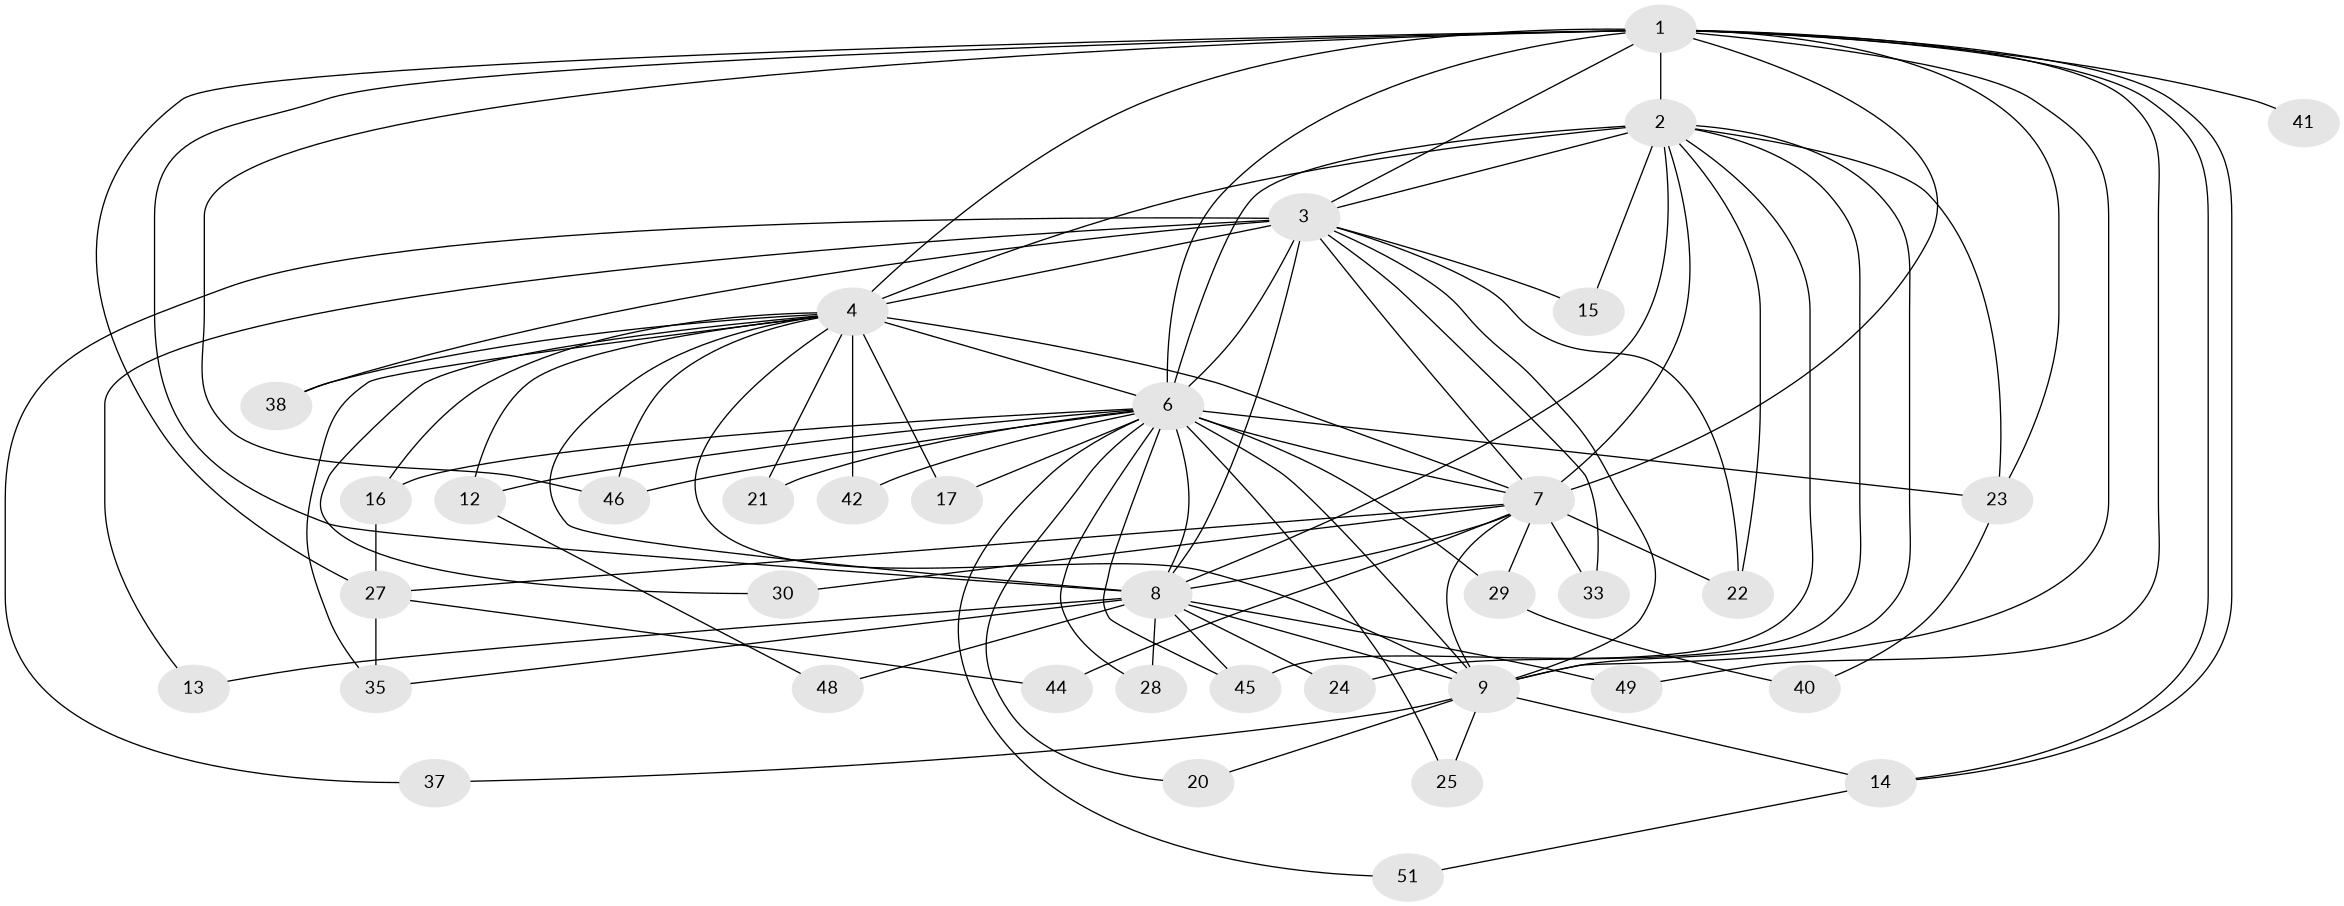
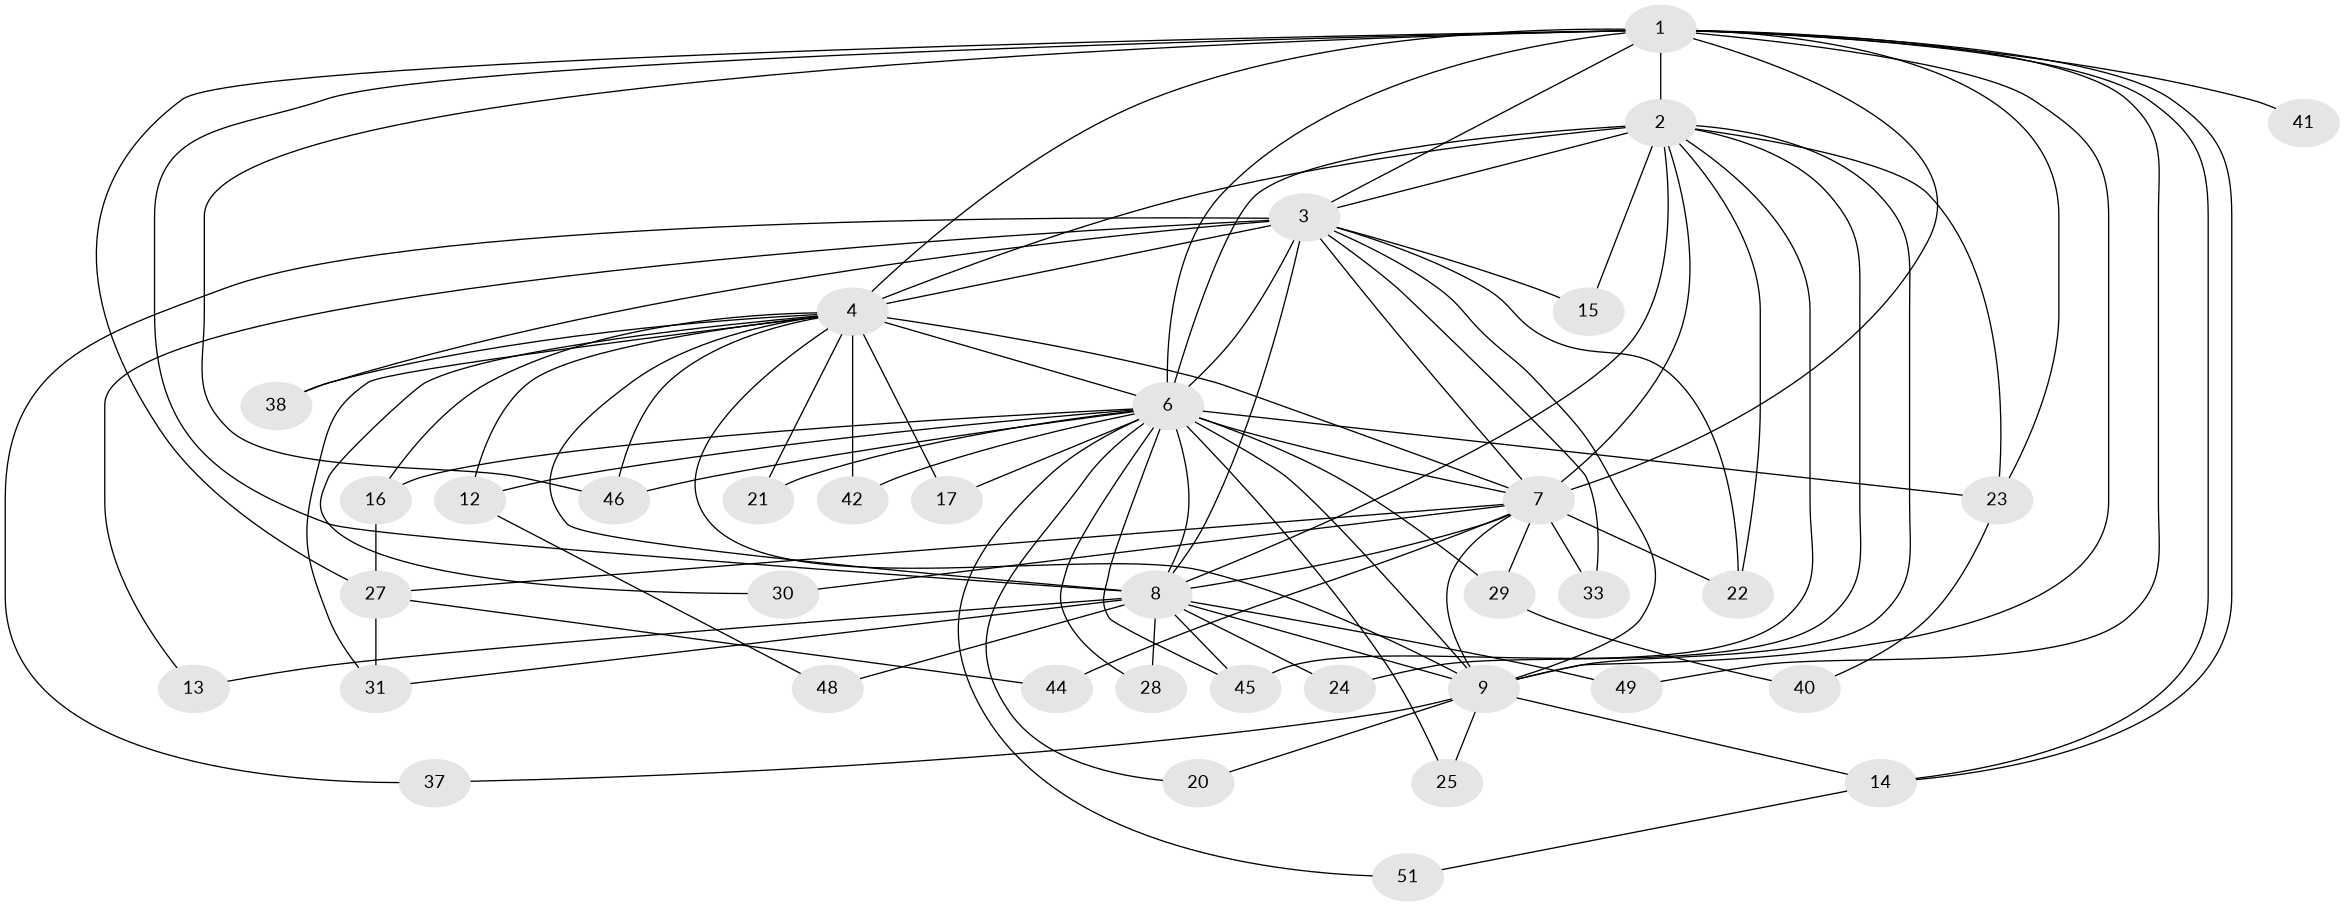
(376, 689) -> (376, 689)
